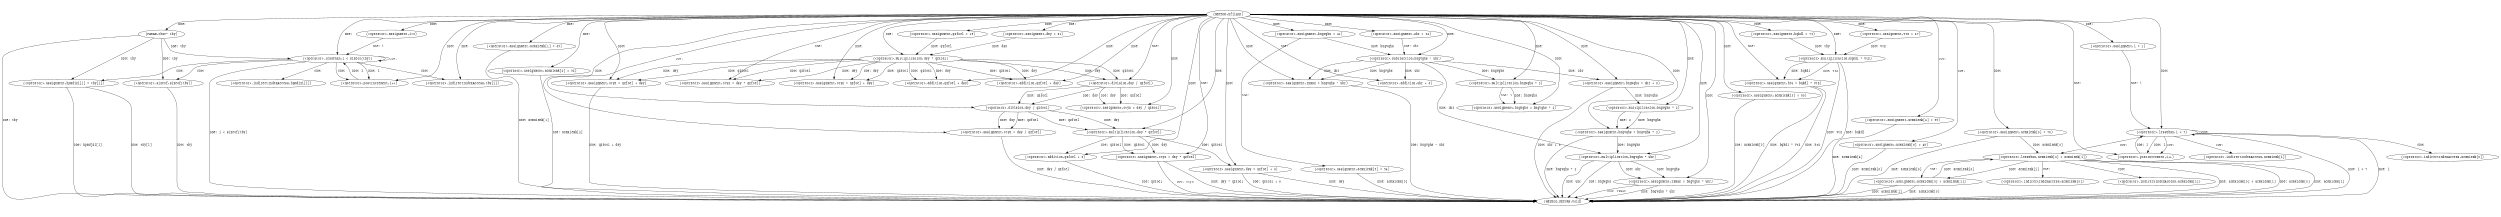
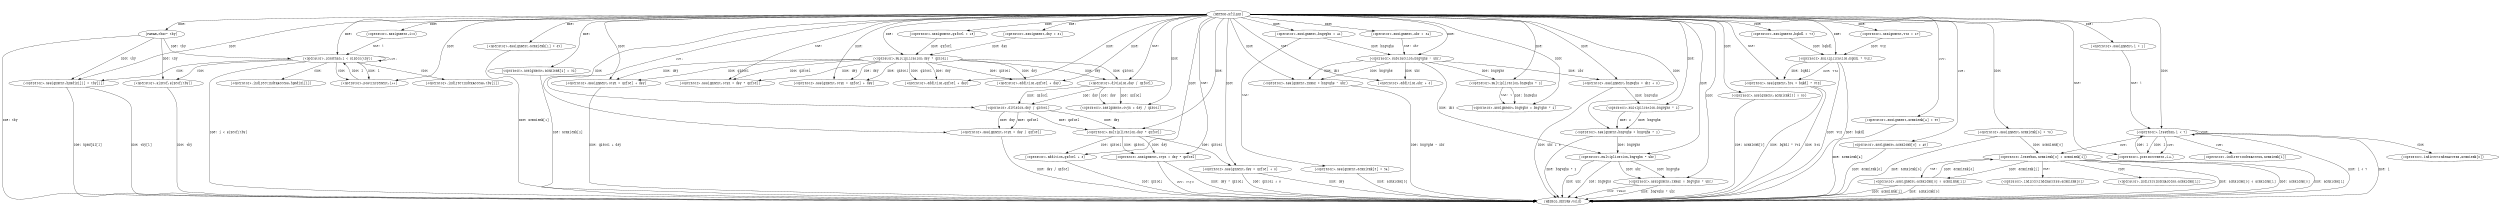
(813, 16) -> (527, 18)
(1823, 46) -> (1823, 46)
